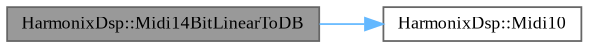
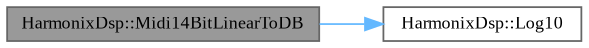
(482, 24) -> (482, 24)
